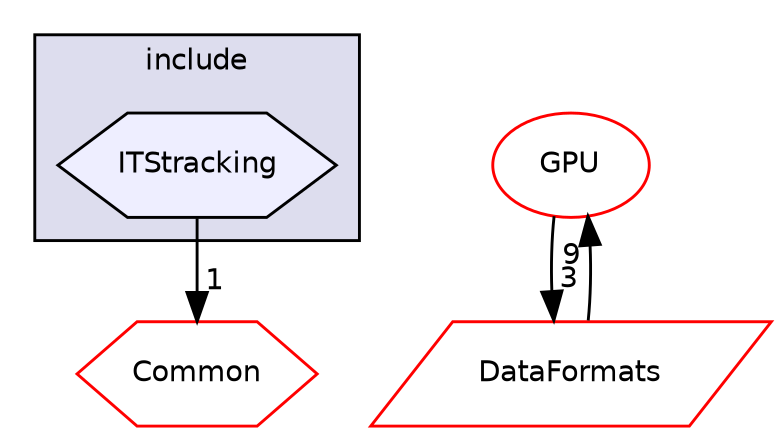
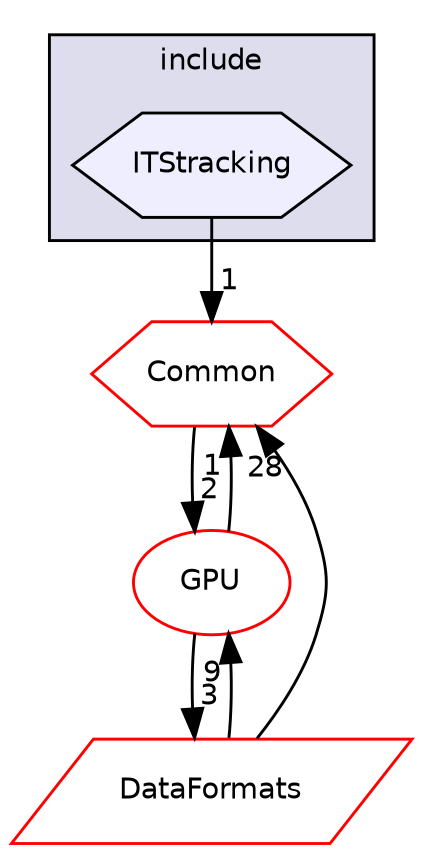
none -> (192, 465)
none -> (231, 494)
none -> (325, 597)
